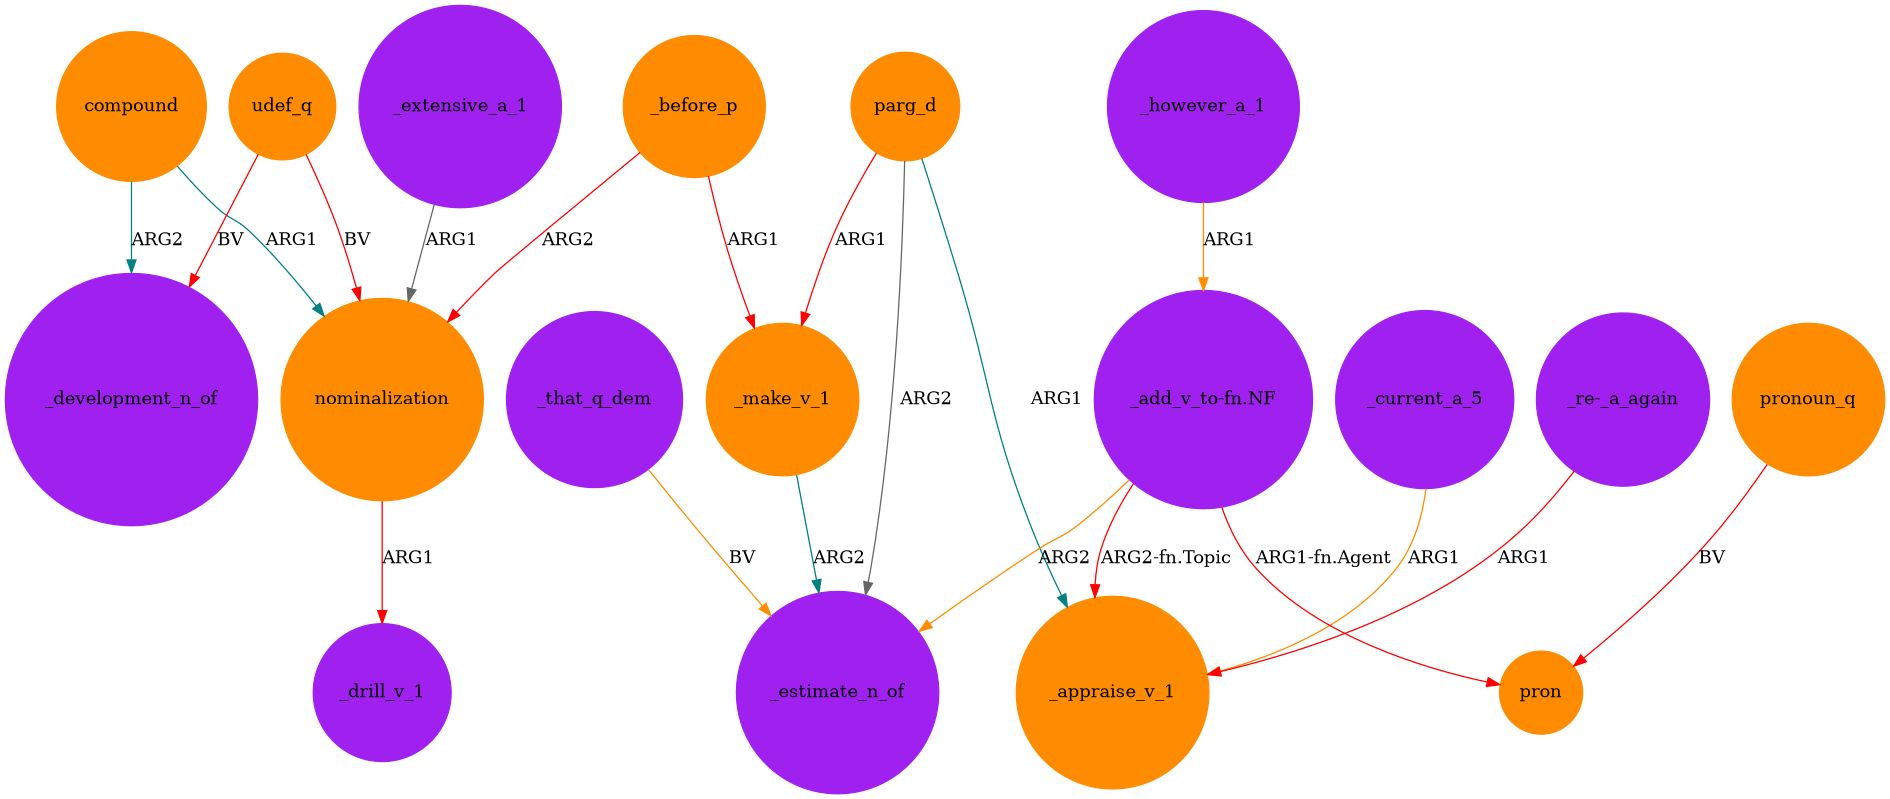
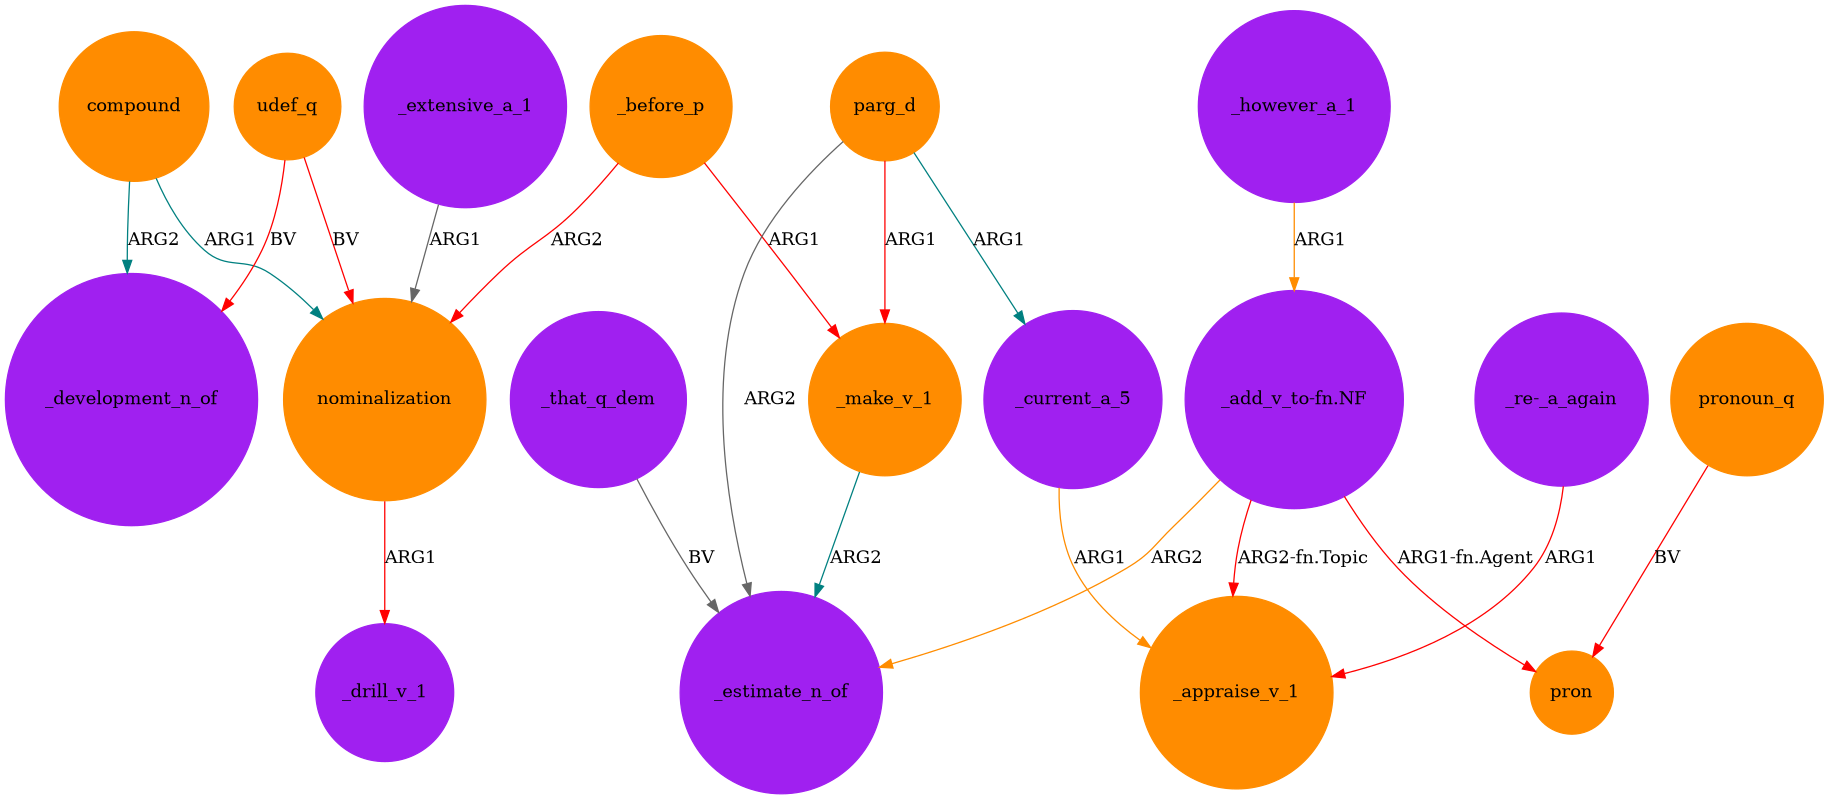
(986, 379) -> (966, 233)
(705, 538) -> (672, 542)
